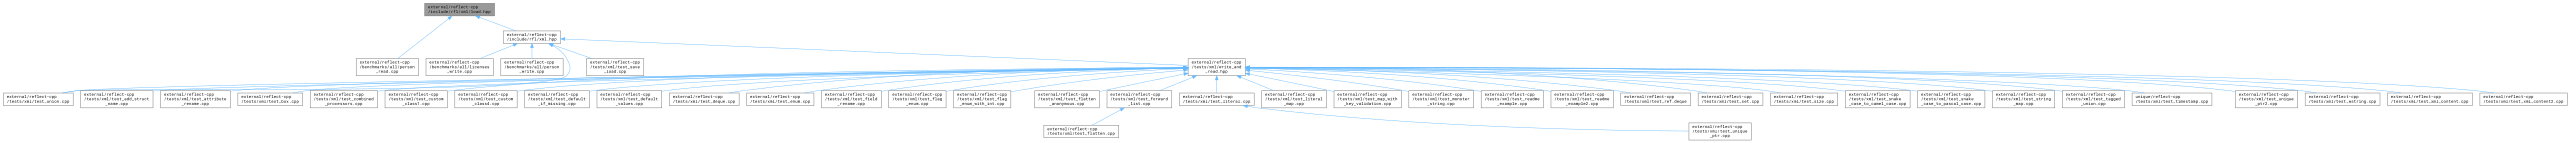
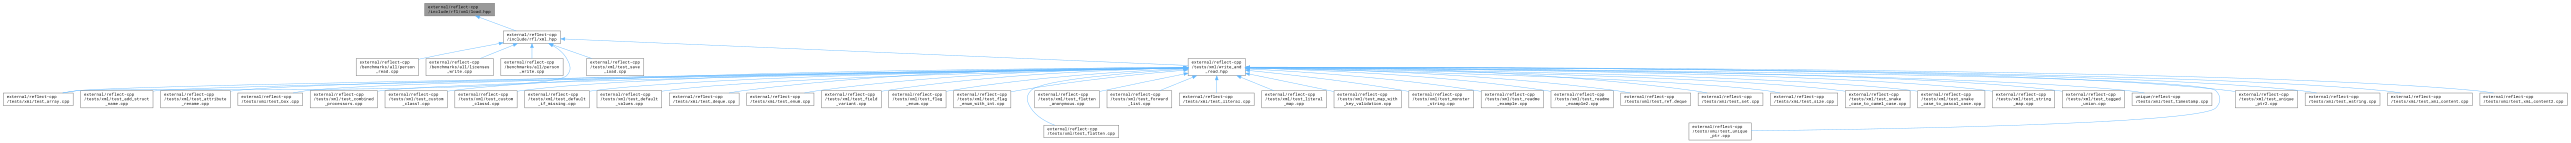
(423, 39) -> (459, 51)
(38, 99) -> (38, 99)
(851, 99) -> (851, 99)
(1106, 118) -> (1082, 78)
(1468, 125) -> (2219, 103)
